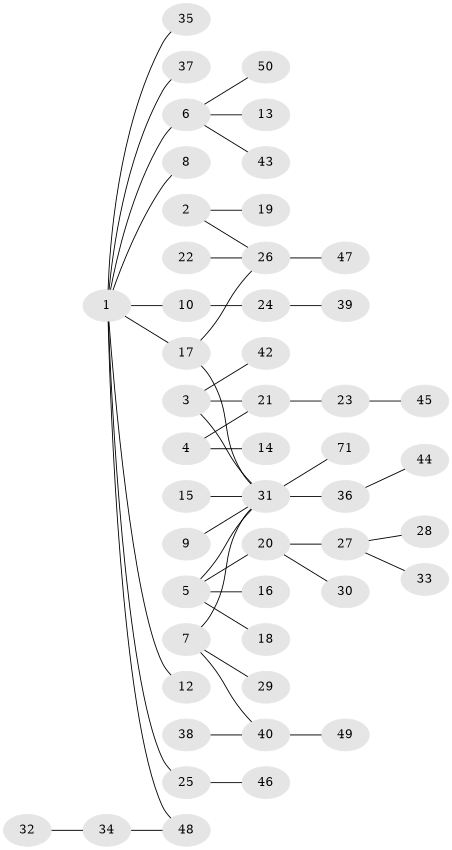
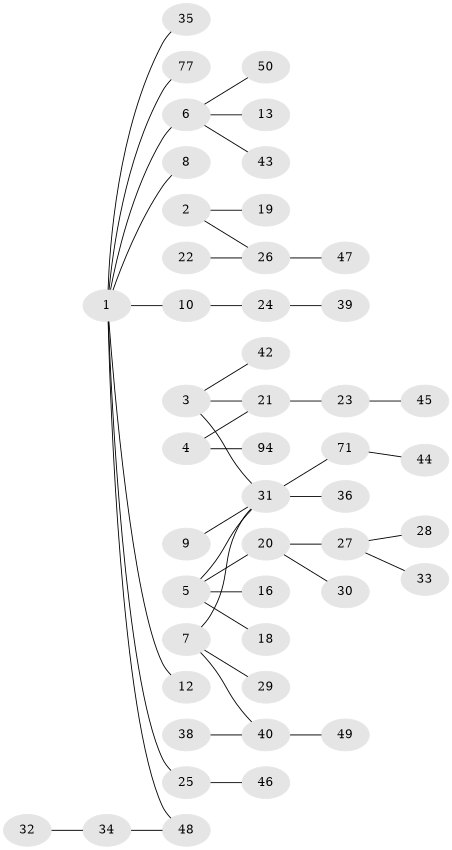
(186, 67) -> (186, 67)
(186, 353) -> none
(266, 449) -> (266, 449)
(385, 478) -> (385, 454)
(186, 496) -> none
